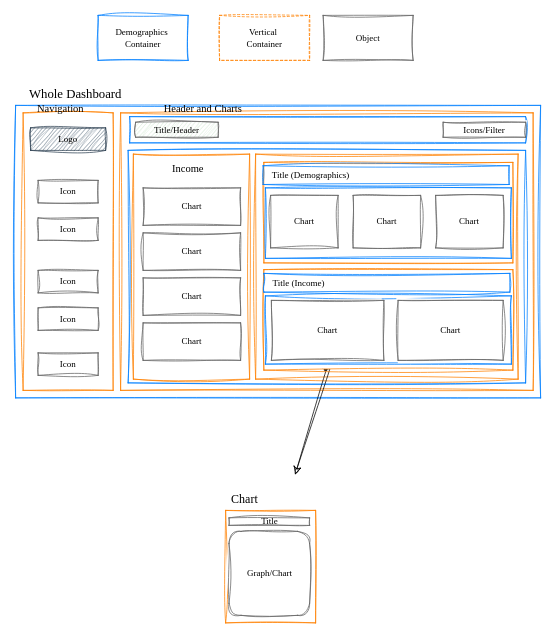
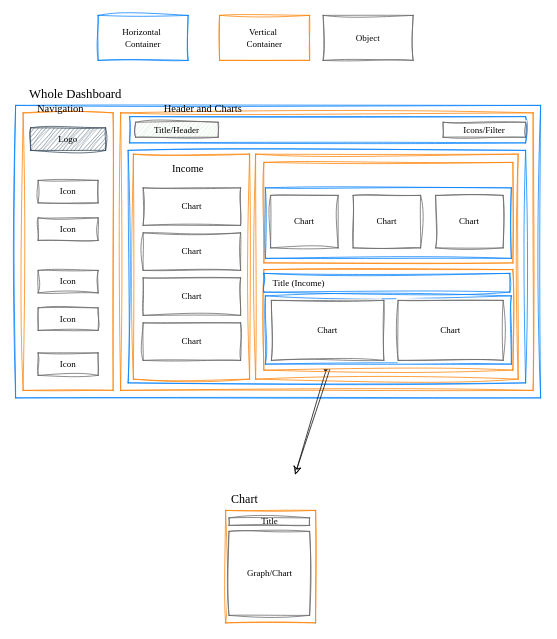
(143, 38) -> (143, 38)
(264, 38) -> (264, 38)
(386, 175) -> none
(269, 573) -> (269, 573)
